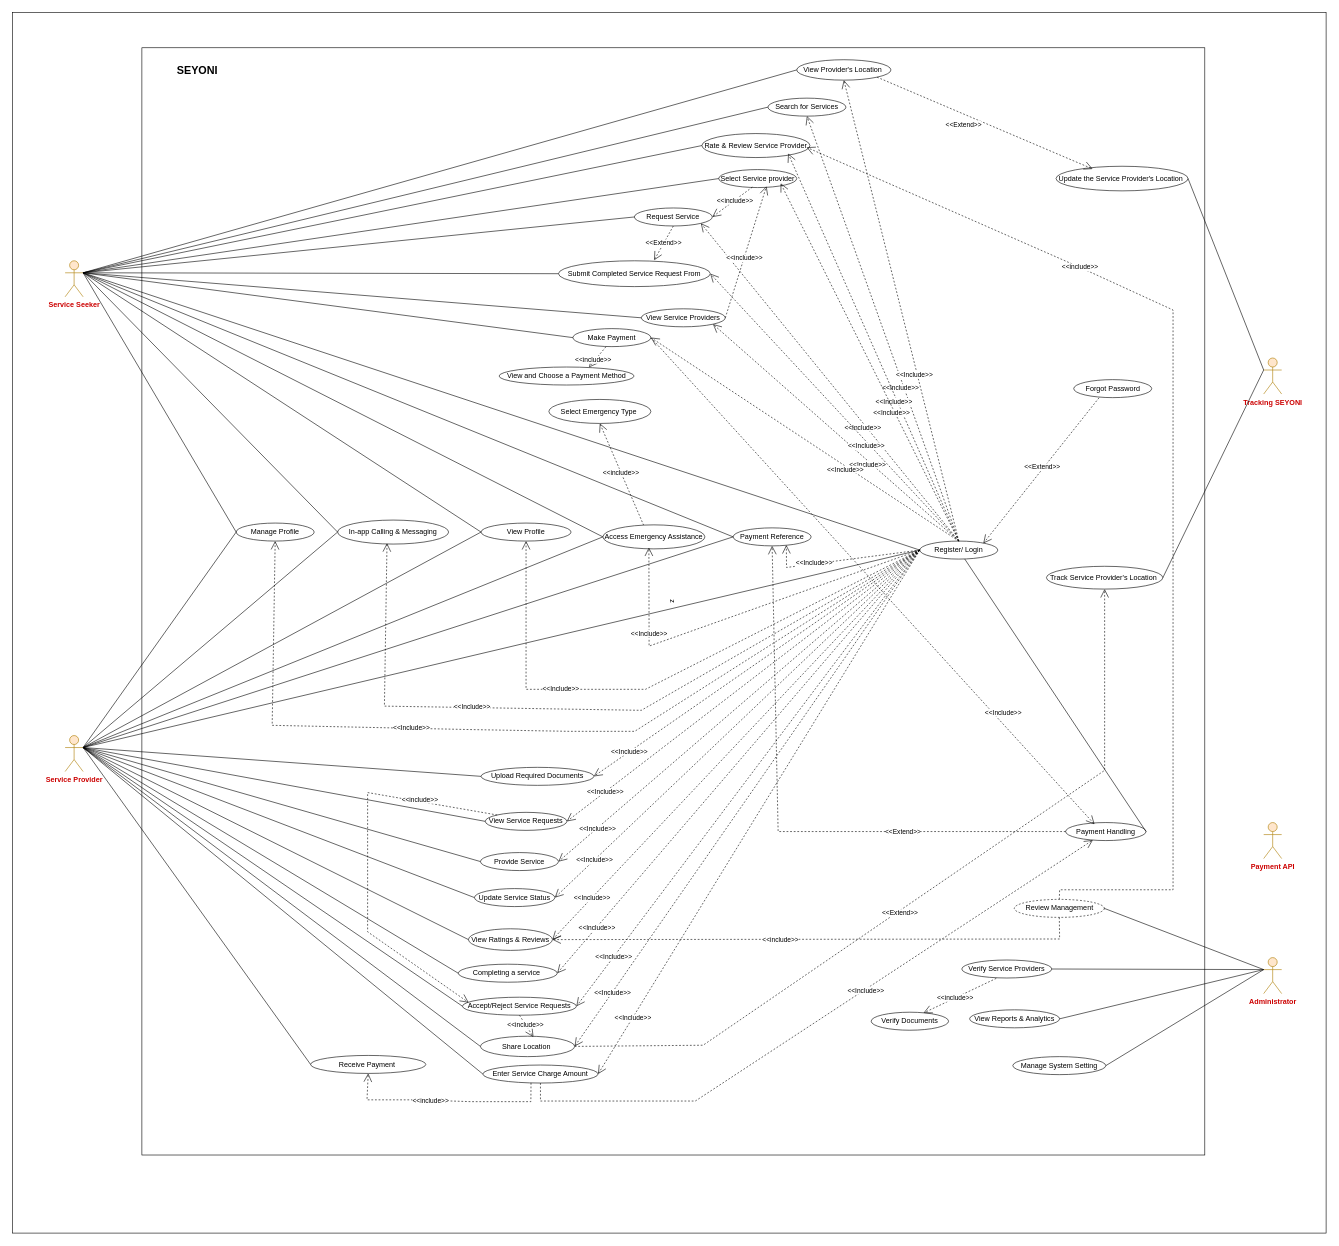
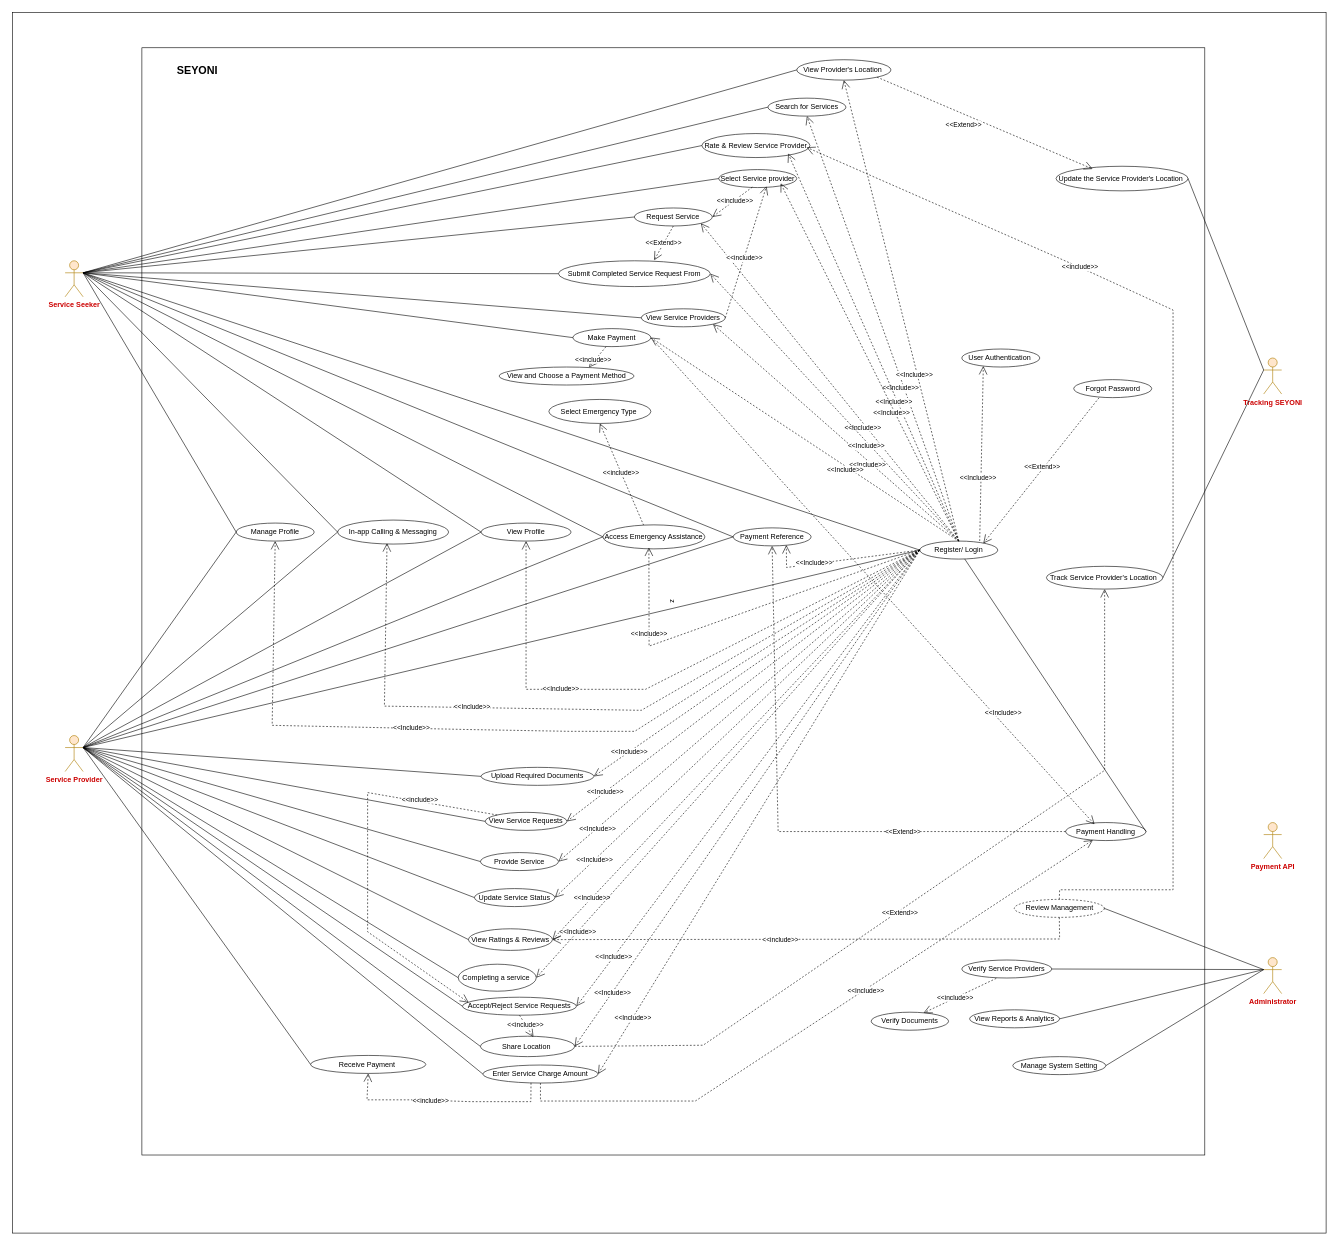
none -> (1001, 358)
none -> (981, 477)
(508, 973) -> (497, 977)
